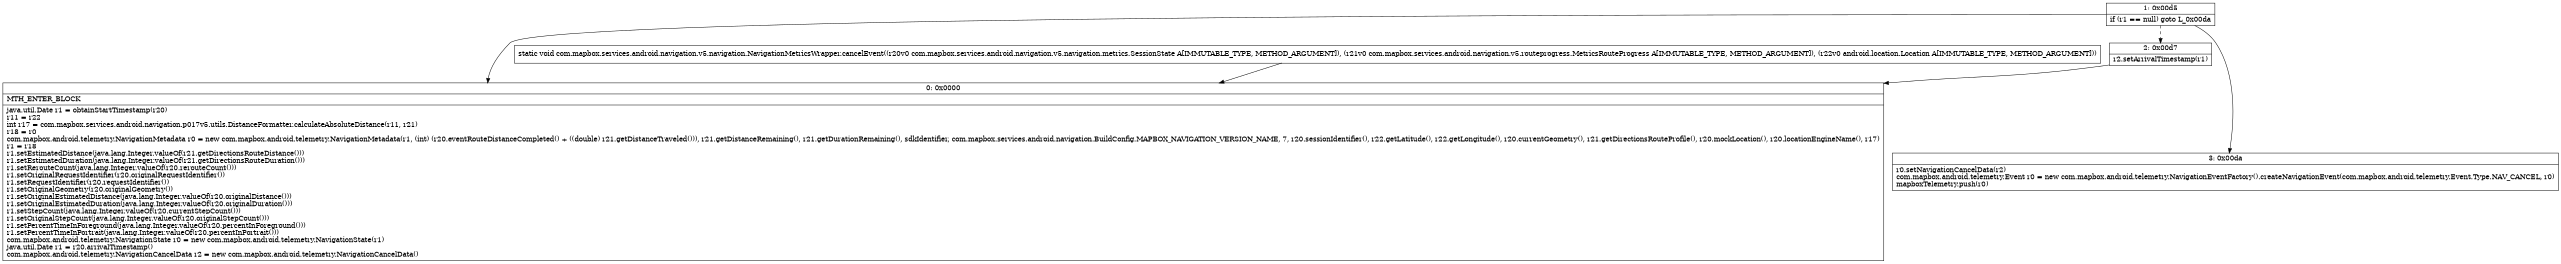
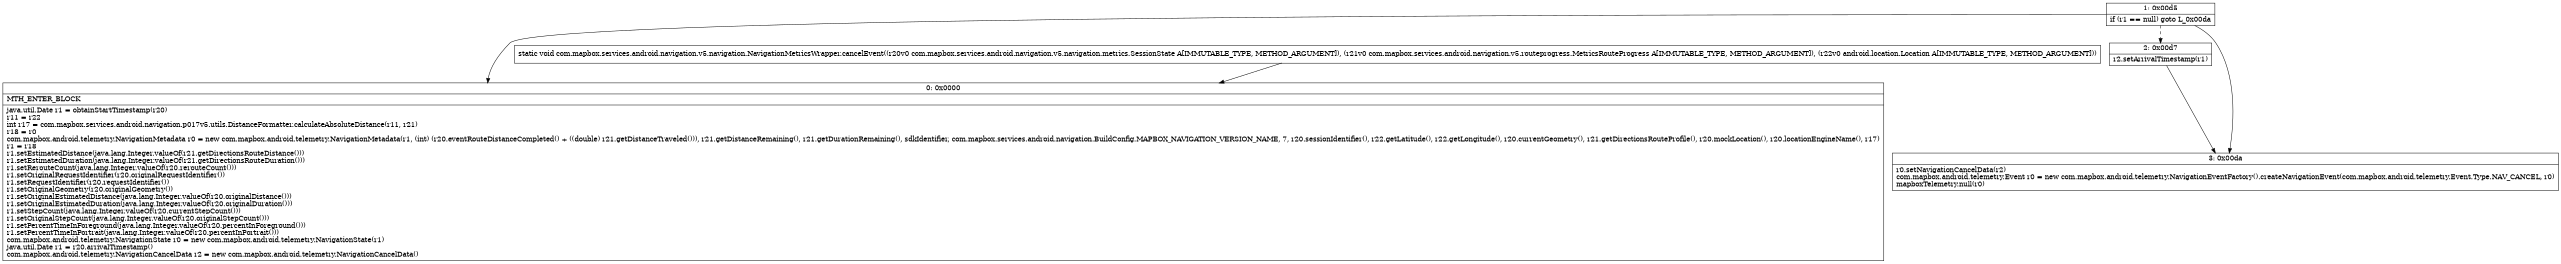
(1999, 76) -> (2190, 107)
(1942, 185) -> (1940, 185)
